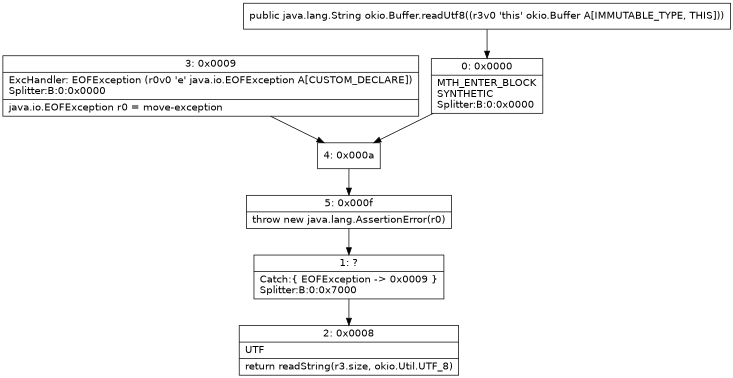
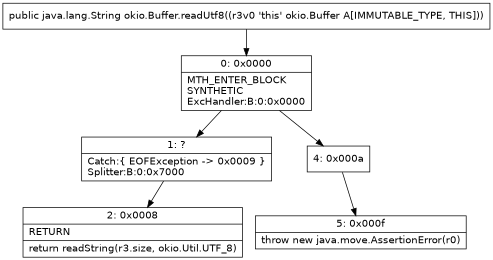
(211, 86) -> none
(486, 105) -> (246, 102)
(349, 220) -> (361, 240)
(349, 238) -> (212, 121)
(255, 350) -> (50, 232)
